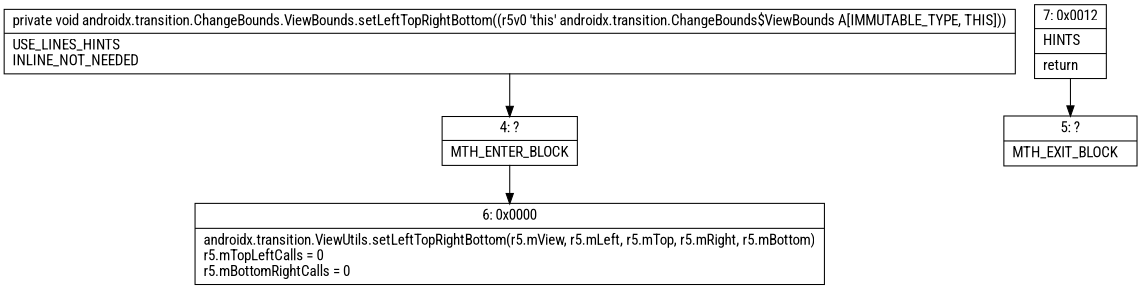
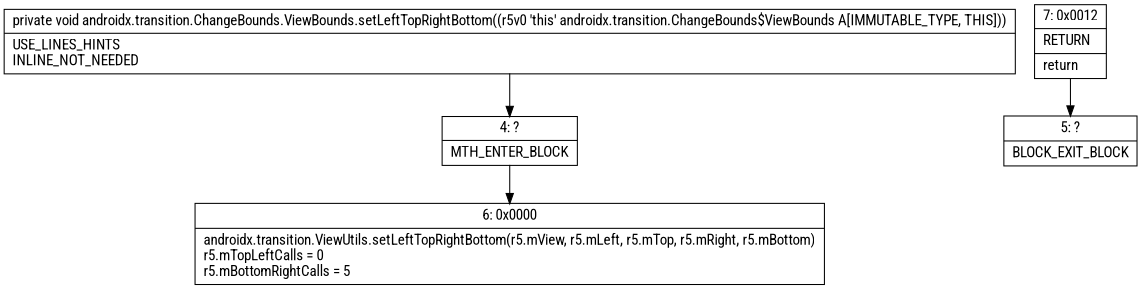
(1062, 41) -> (1067, 41)
(1065, 153) -> (1070, 153)
(277, 272) -> (277, 272)
